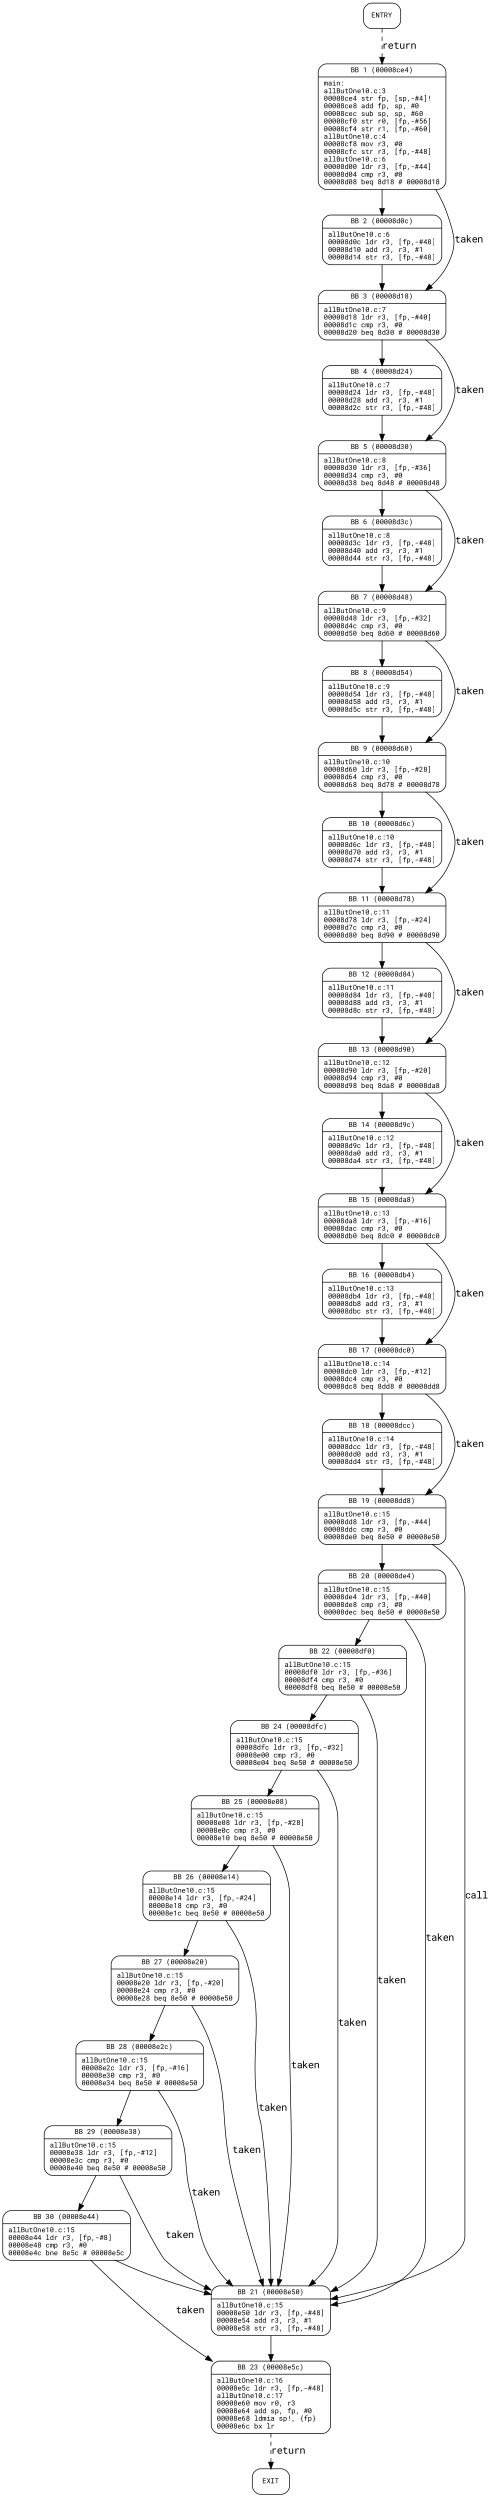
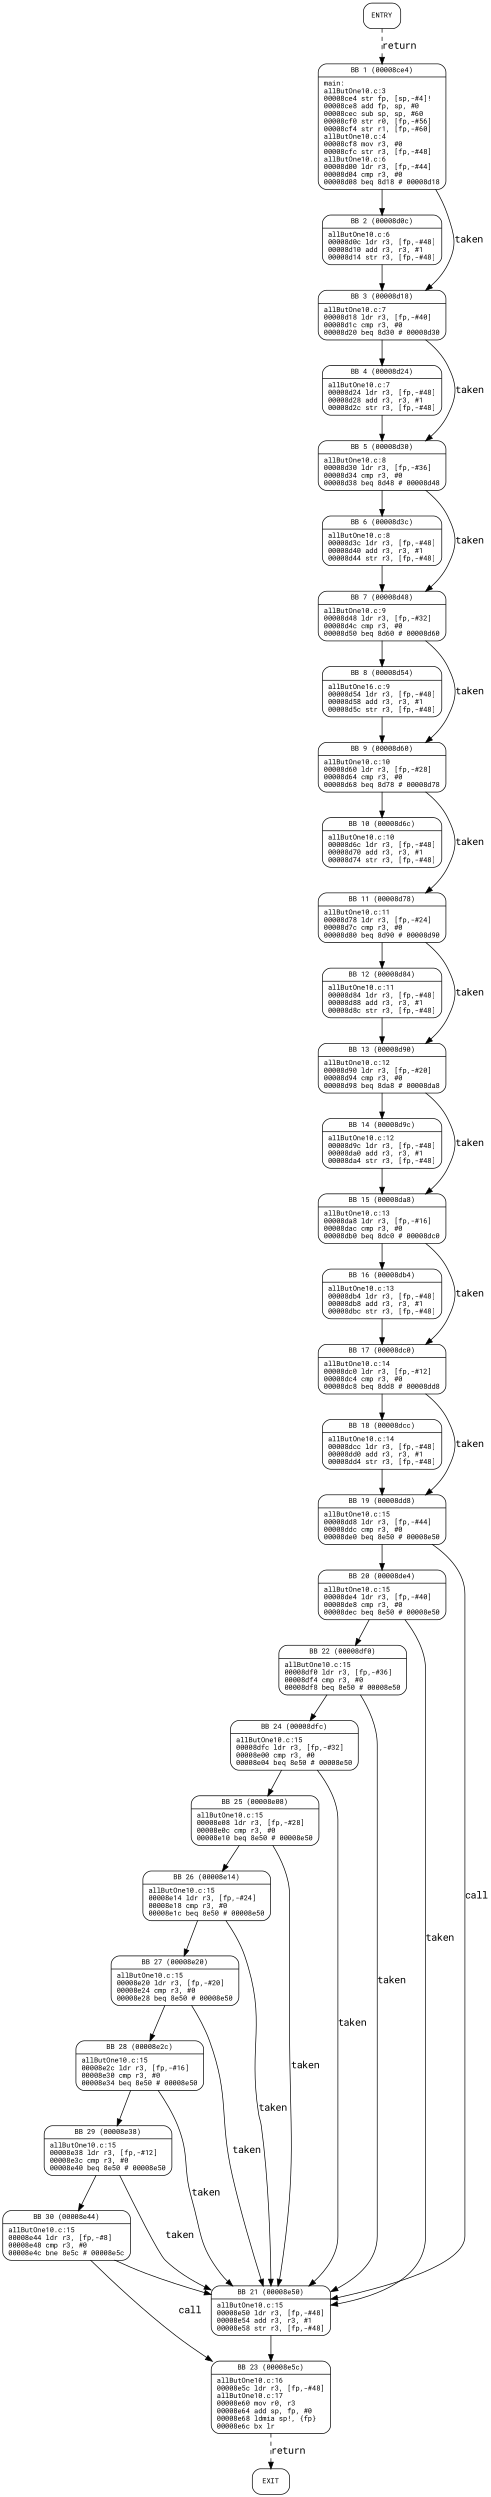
(359, 687) -> (359, 687)
(382, 877) -> none
(190, 2311) -> (190, 2311)
